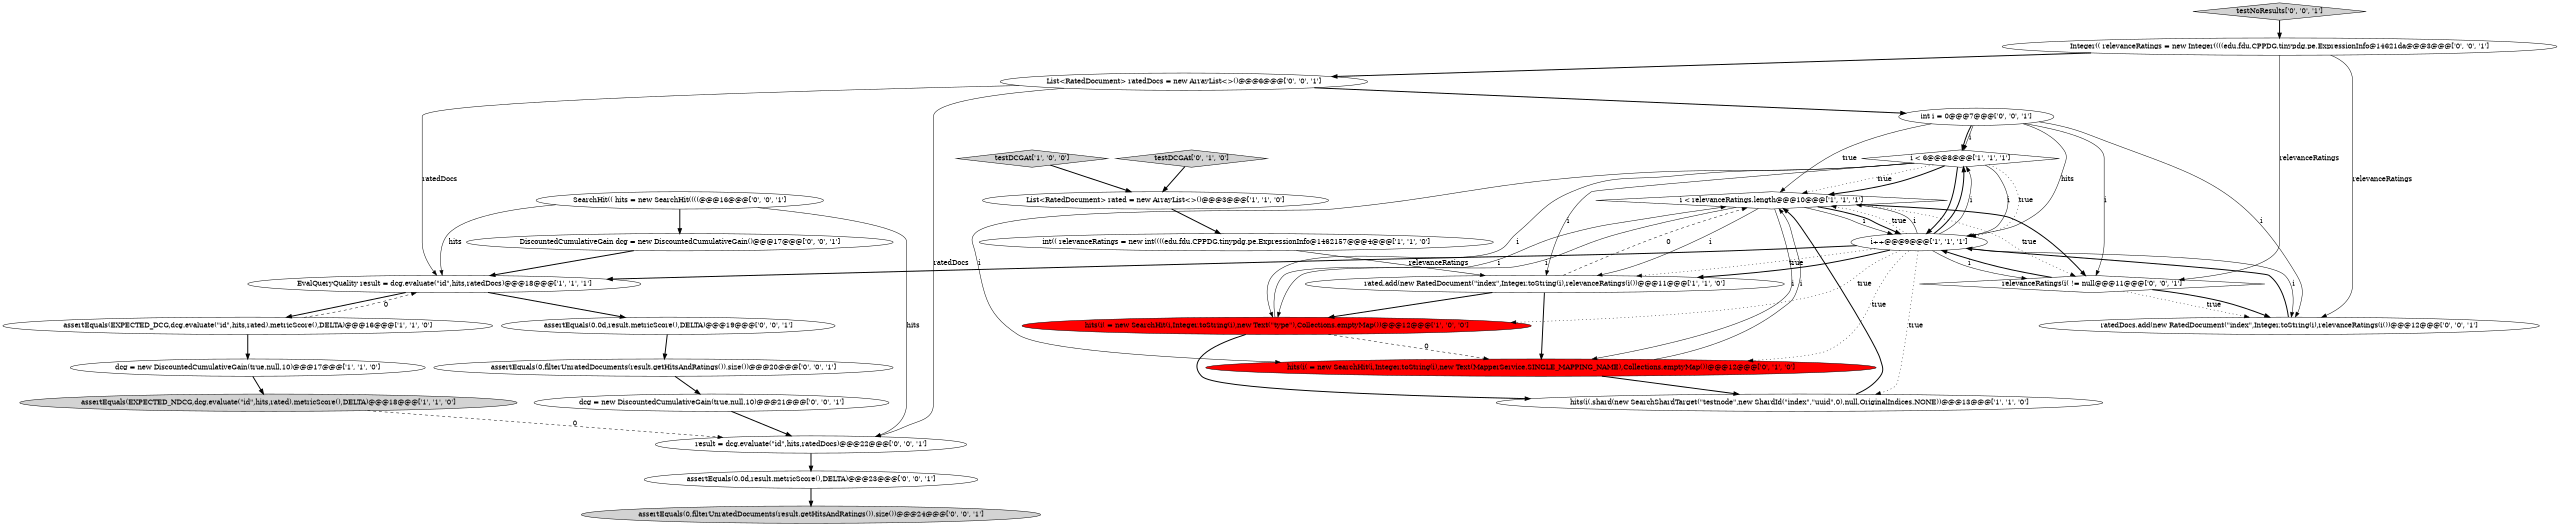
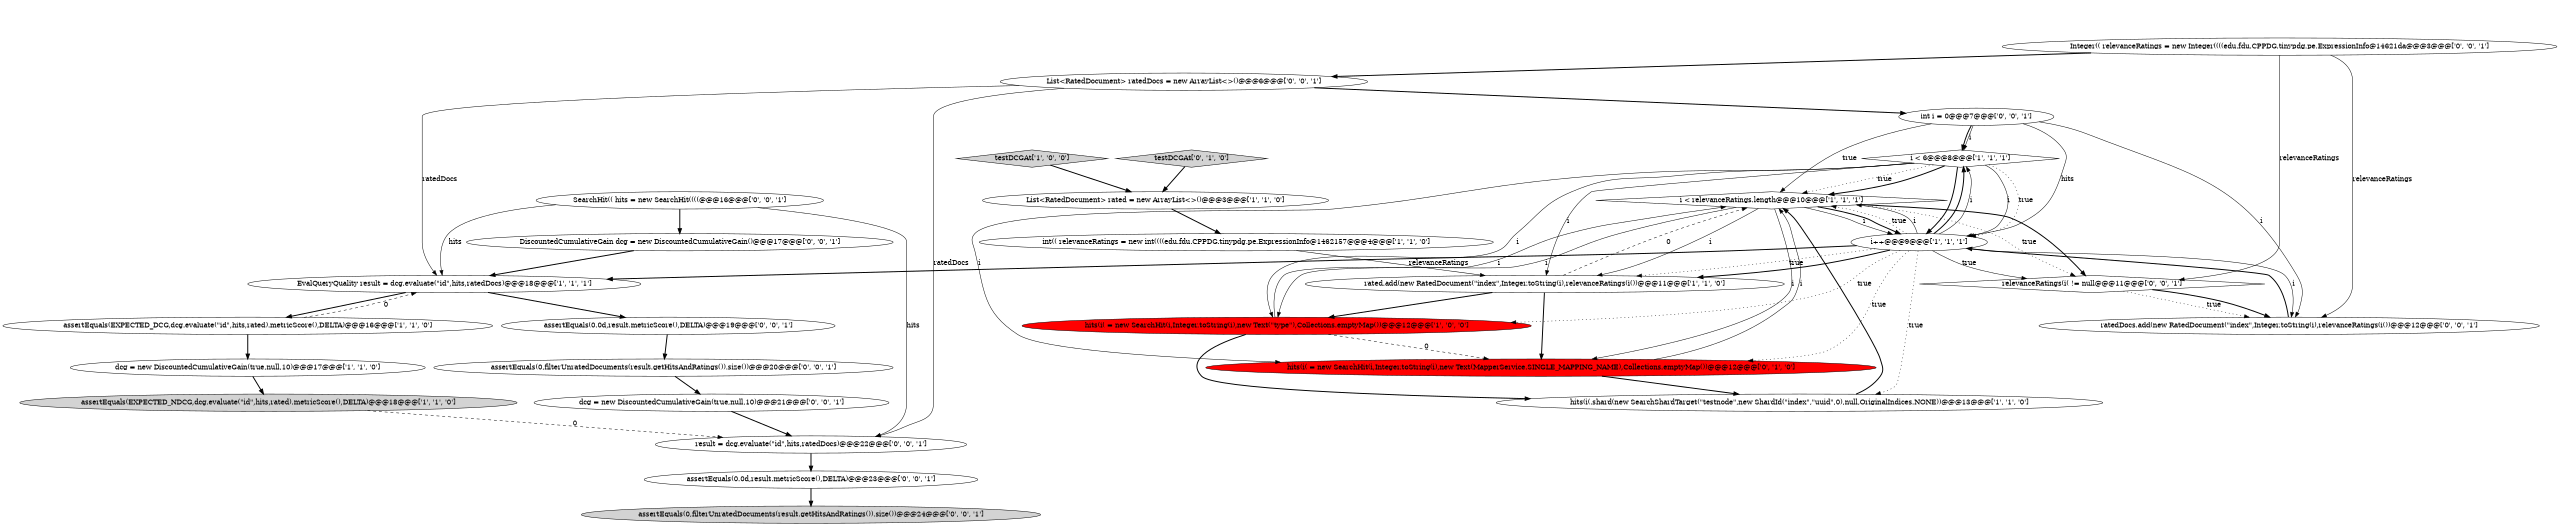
(2280, 12) -> none
(2104, 170) -> none
(1969, 263) -> (1969, 263)
(1999, 267) -> none
